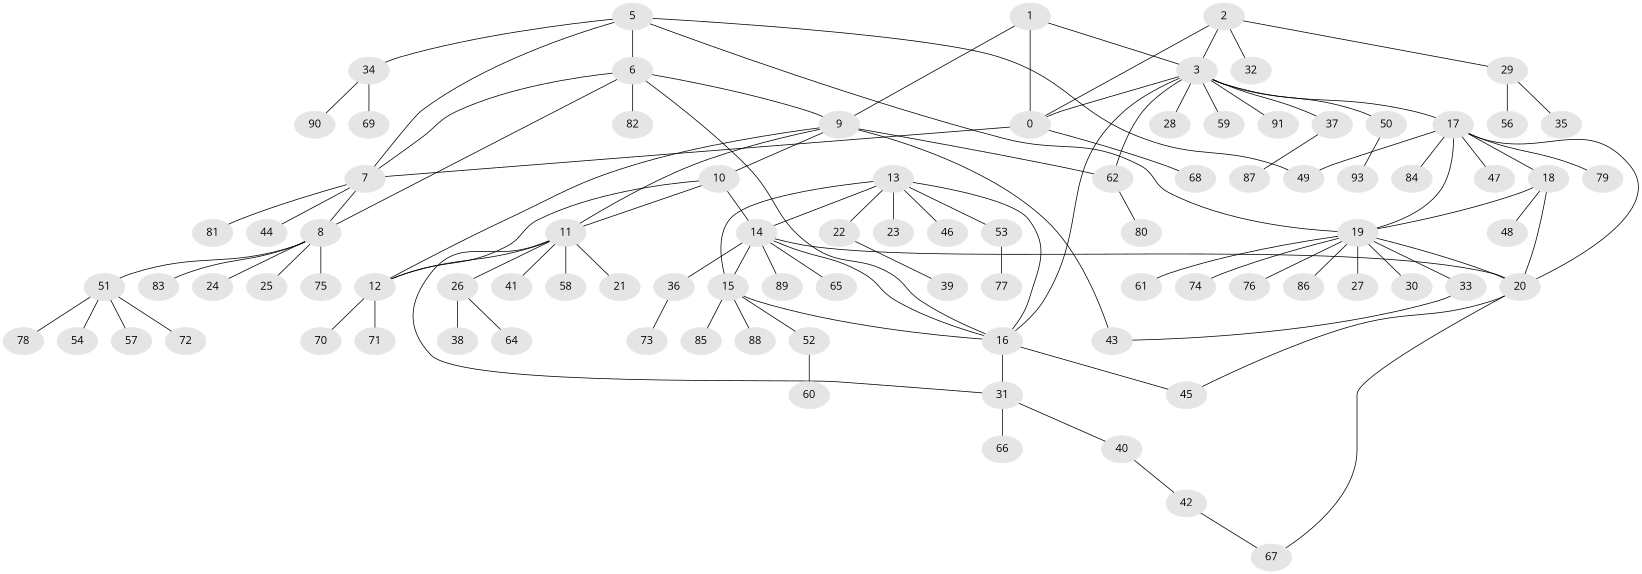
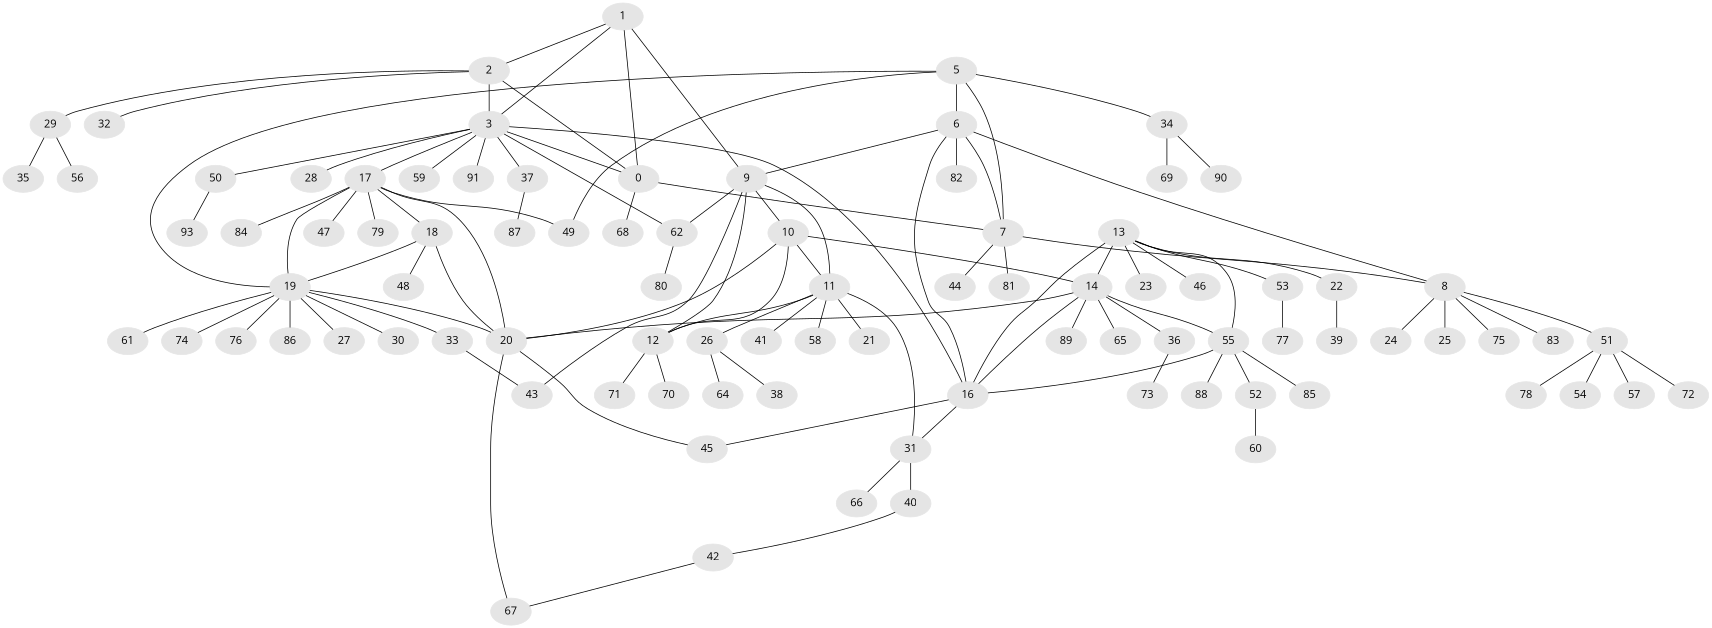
none -> (556, 44)
(728, 287) -> (1229, 341)
none -> (659, 311)
